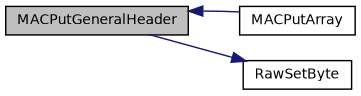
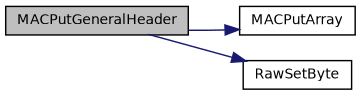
(221, 11) -> (207, 30)
